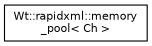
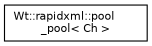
(76, 23) -> (76, 23)
